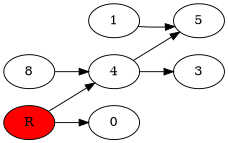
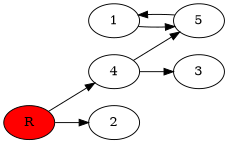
none -> (161, 14)
(29, 72) -> none
(114, 123) -> (114, 123)
